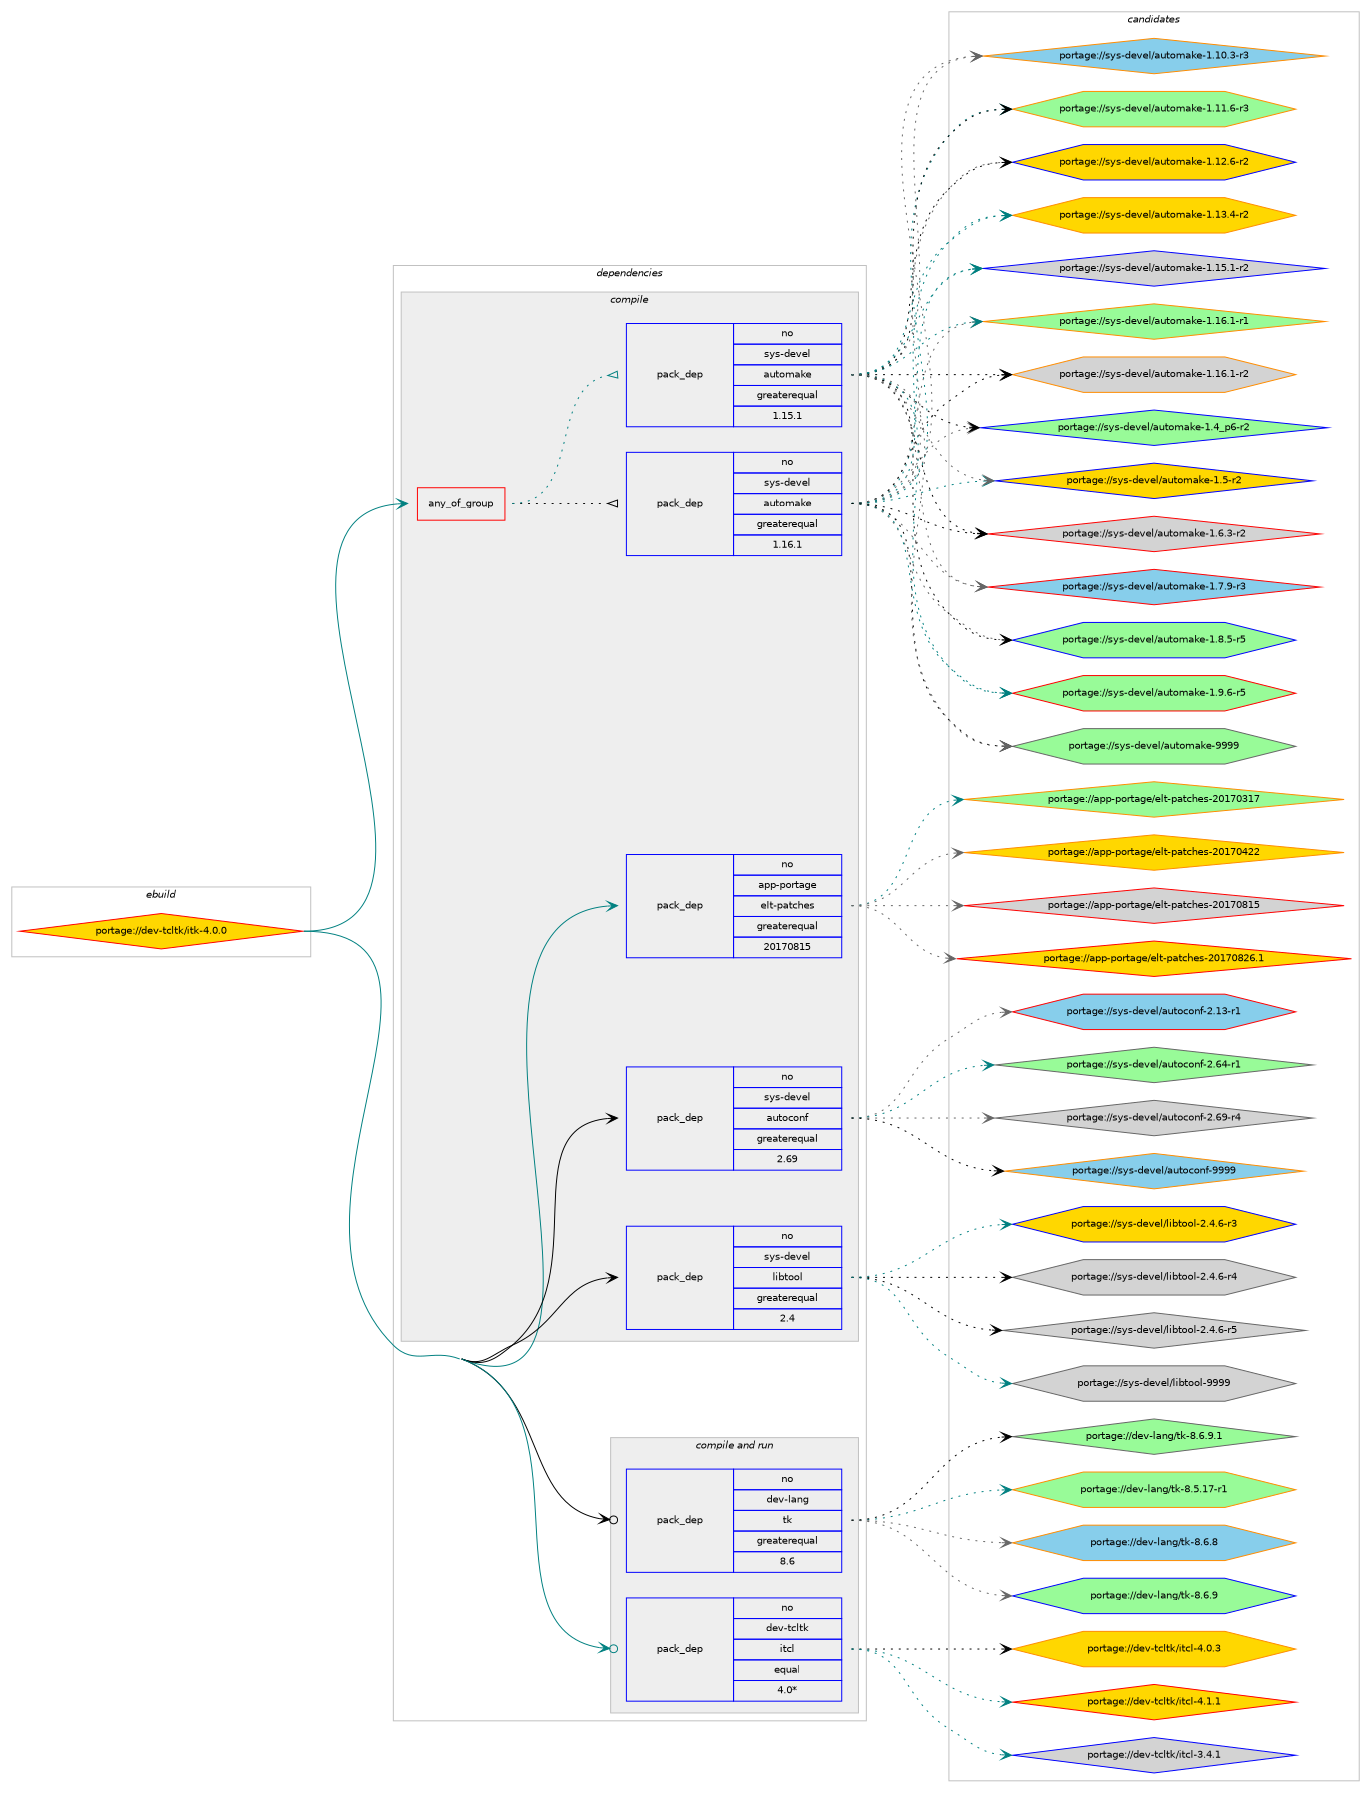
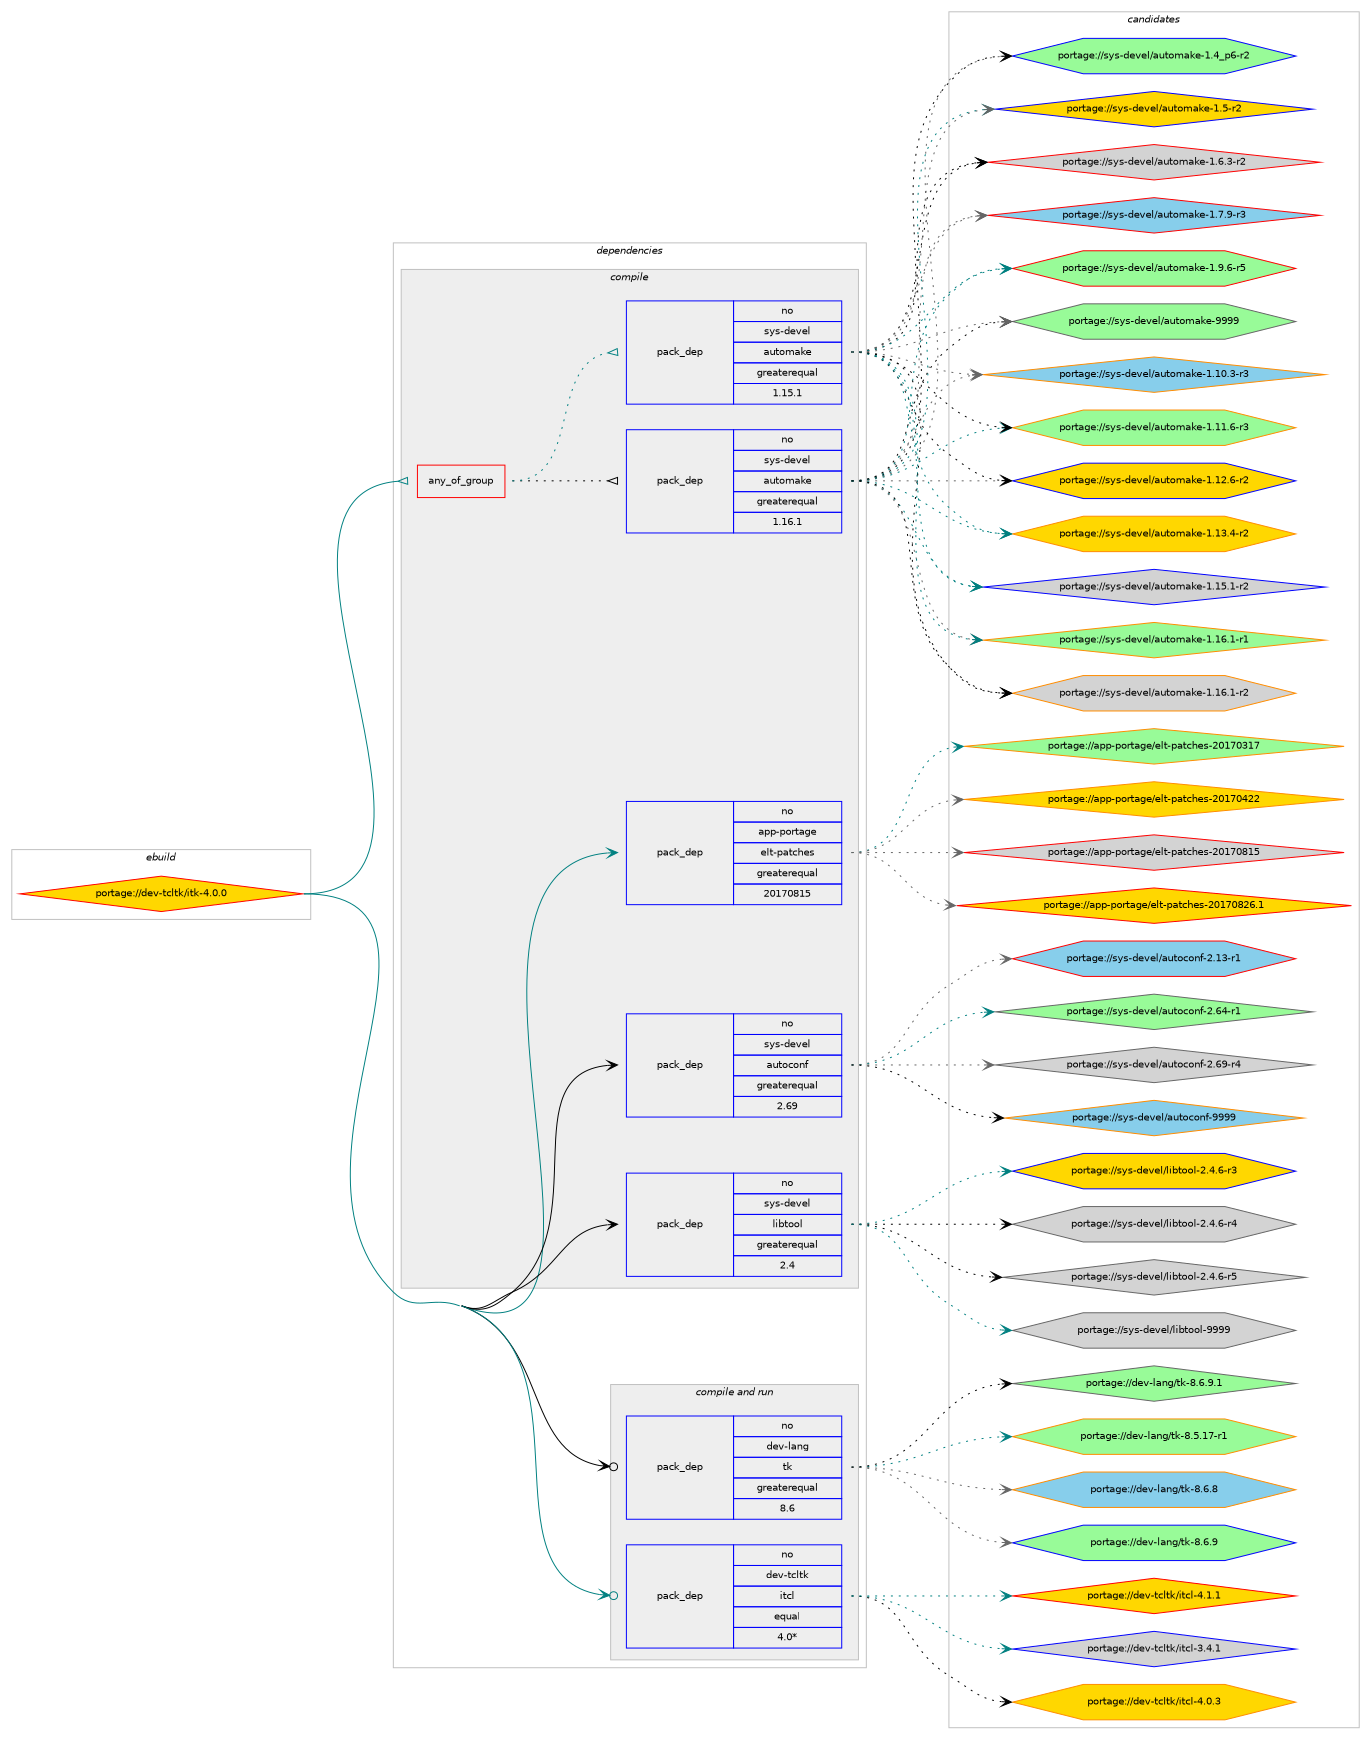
(1154, 428) -> (1154, 56)
(1154, 640) -> none
(357, 722) -> (357, 692)
